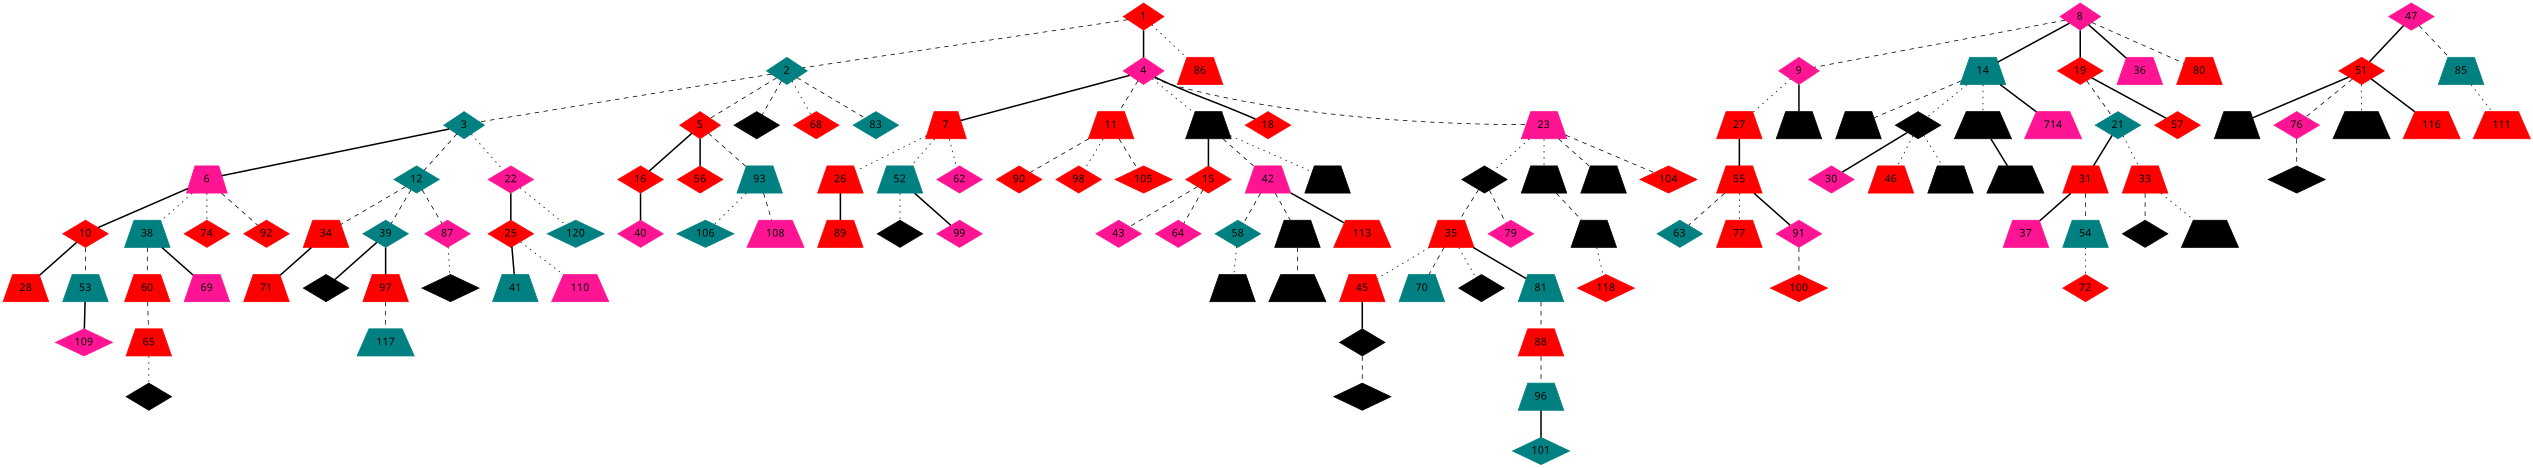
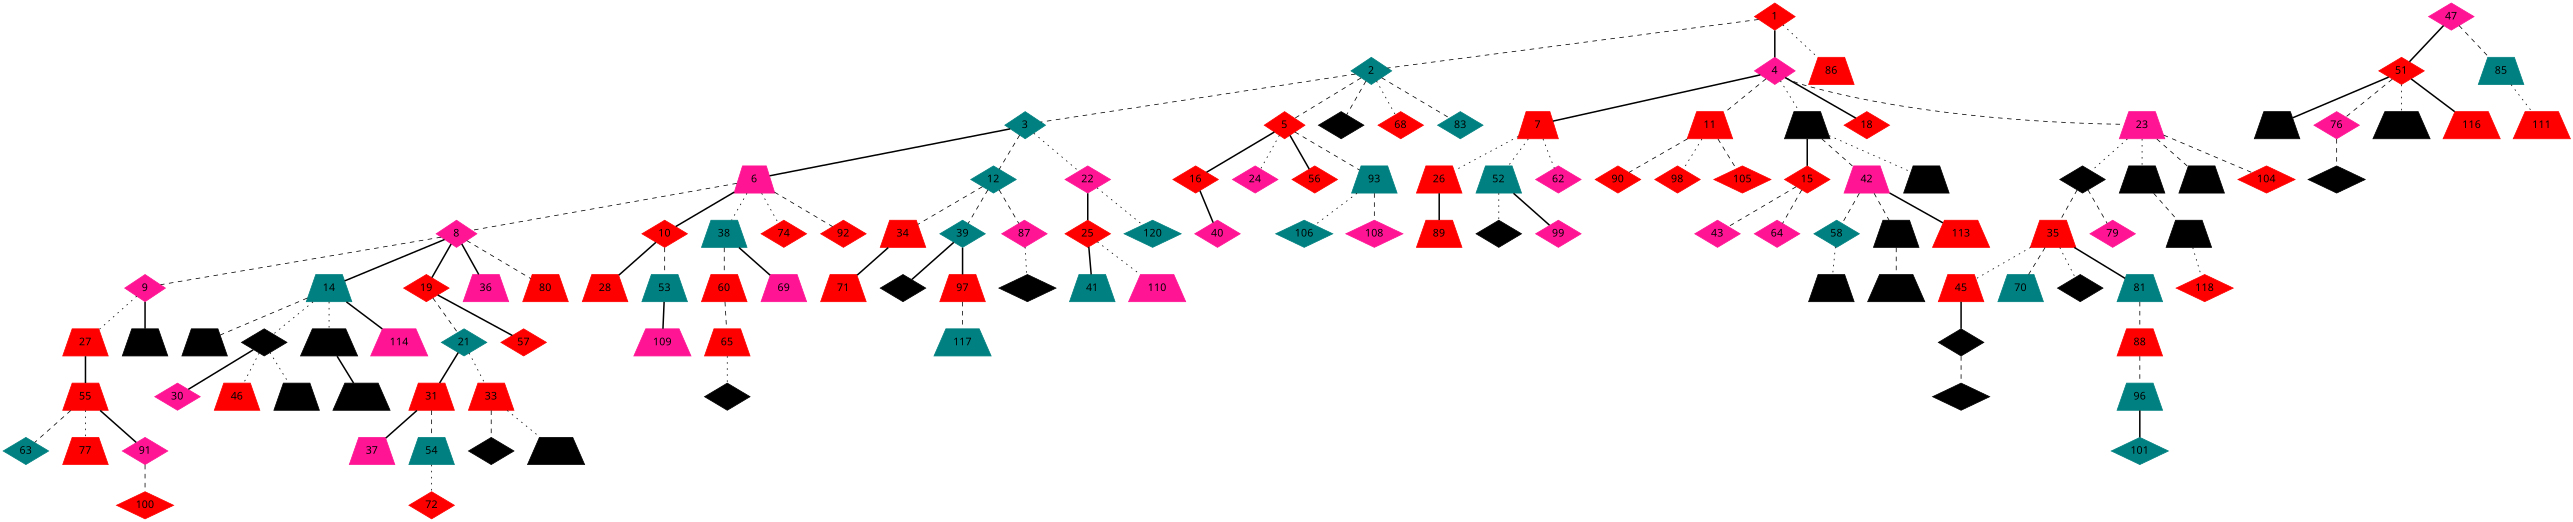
(2053, 125) -> (399, 342)
none -> (1255, 179)
none -> (604, 207)
(776, 234) -> (1374, 234)
(84, 342) -> (662, 342)
